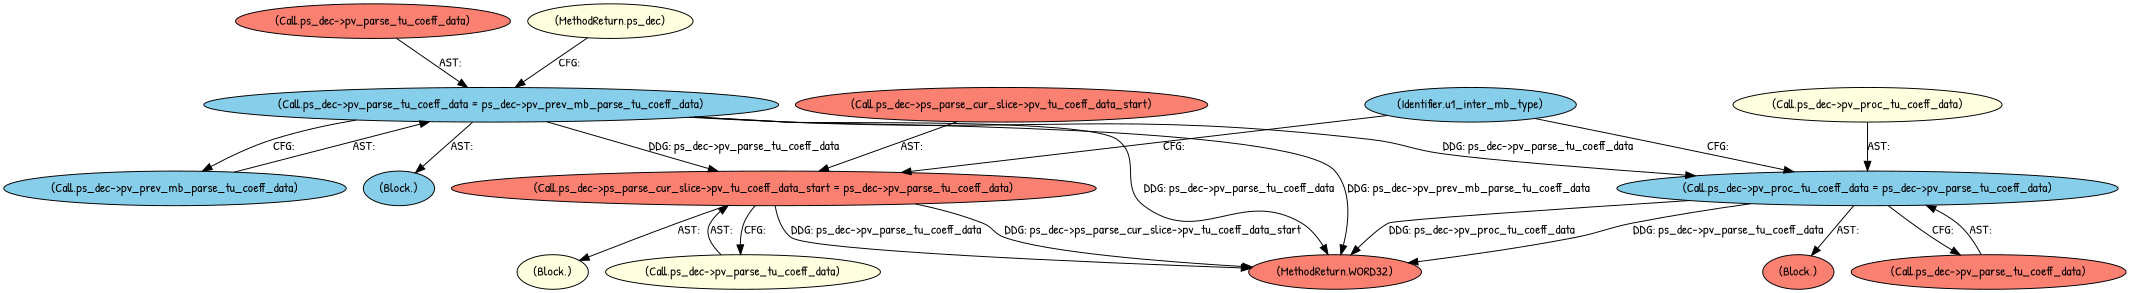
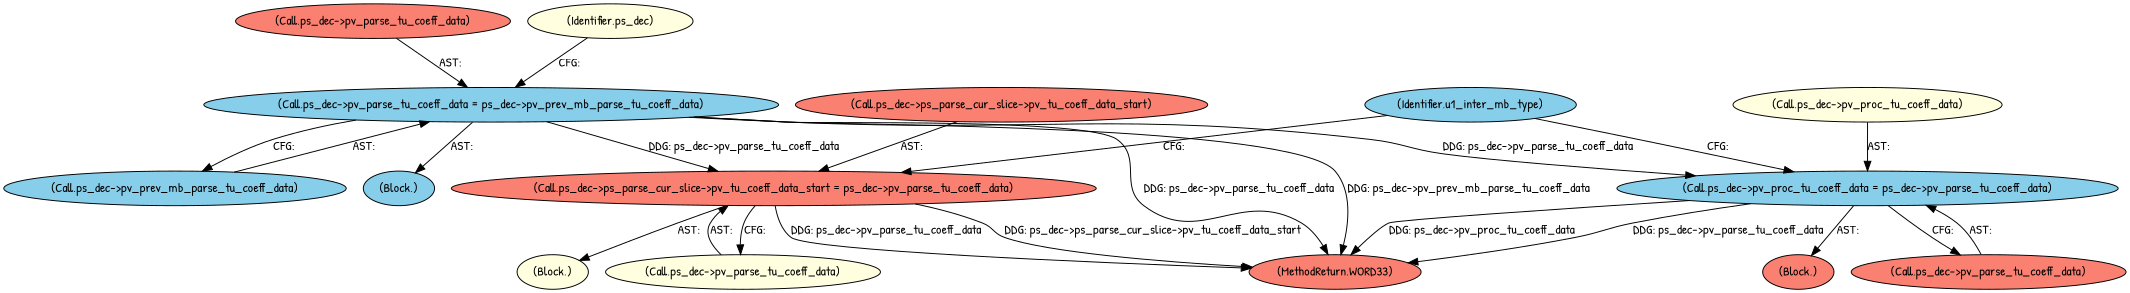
(610, 21) -> (610, 21)
(1335, 272) -> (1335, 272)
